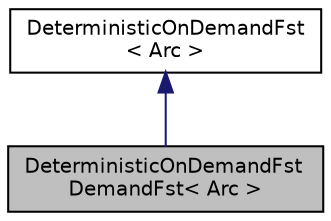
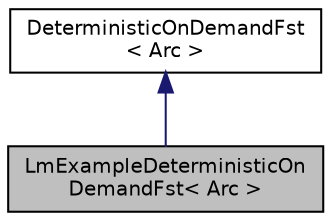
(166, 179) -> (166, 179)
